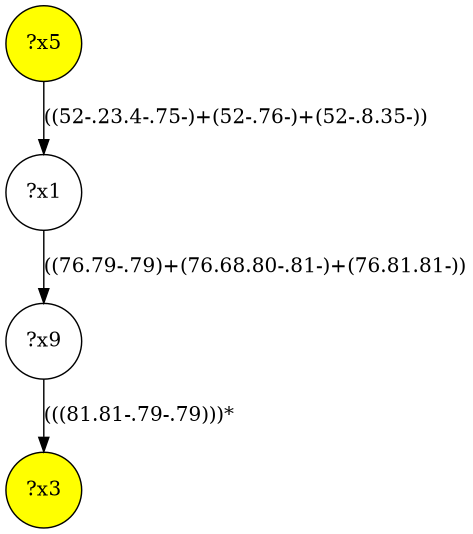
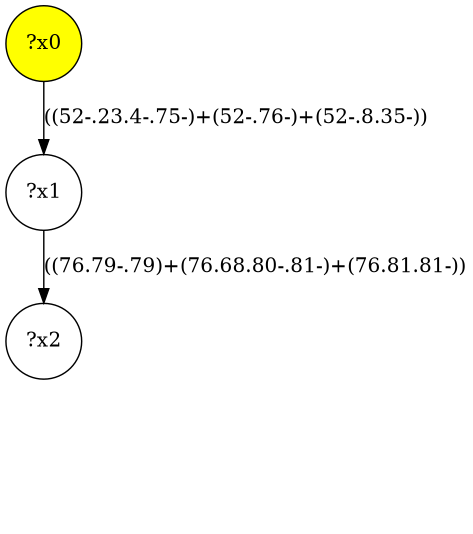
(44, 44) -> (44, 44)
(44, 341) -> (44, 341)
(44, 490) -> none
